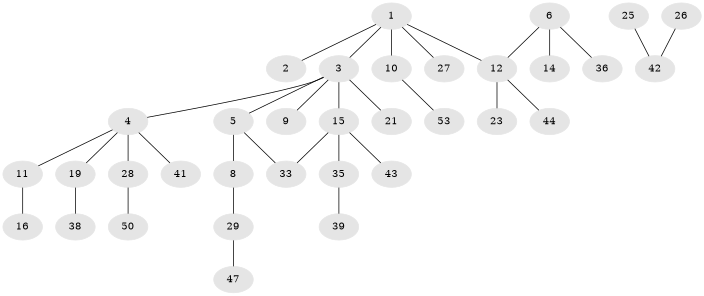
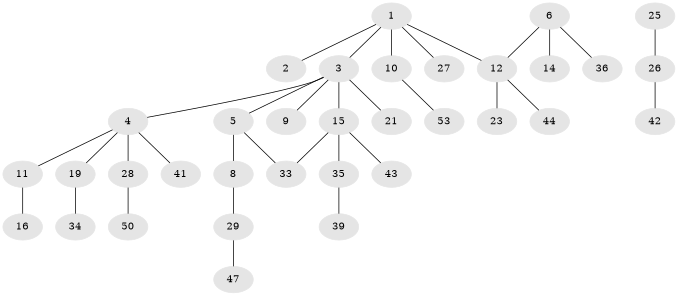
(642, 42) -> (655, 43)
(75, 227) -> (75, 227)
